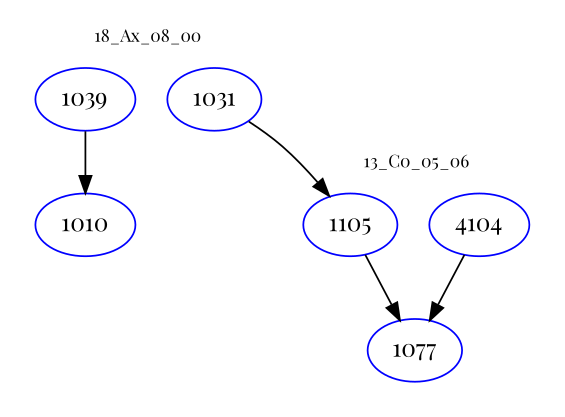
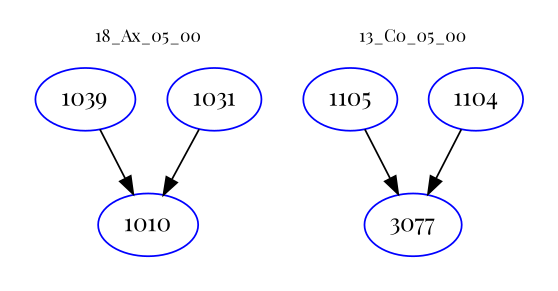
(148, 37) -> (148, 37)
(417, 163) -> (413, 37)
(300, 164) -> (186, 154)
(479, 225) -> (476, 99)
(415, 350) -> (413, 225)
